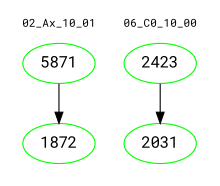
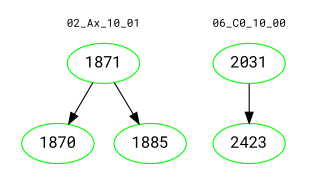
(59, 63) -> (103, 63)
(160, 98) -> (249, 98)
(59, 144) -> (58, 144)
none -> (150, 144)
